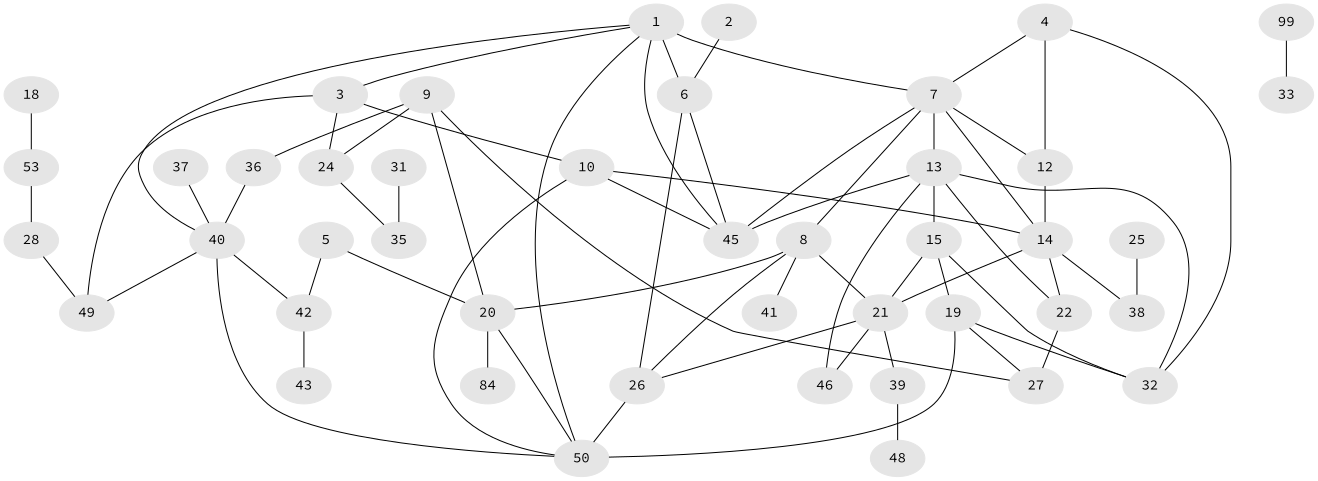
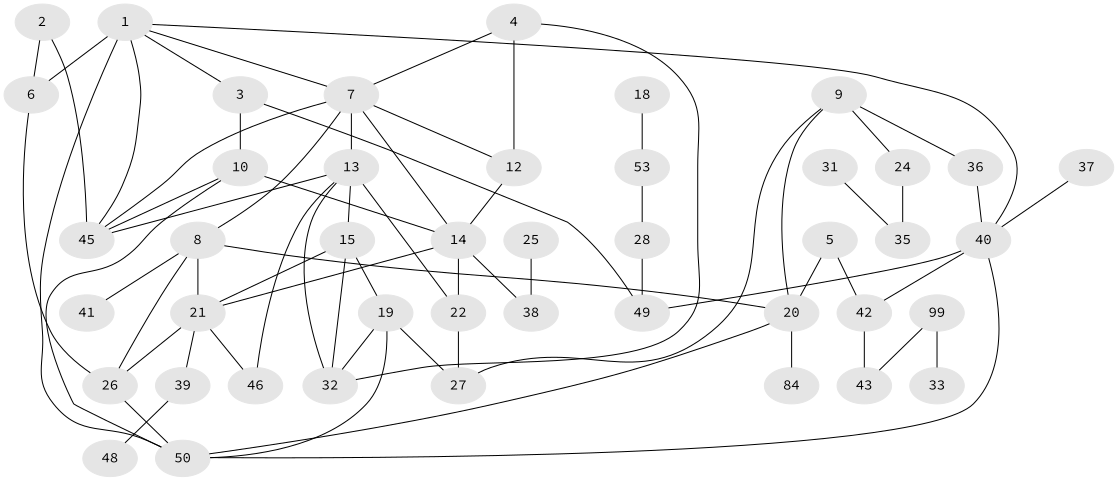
(335, 124) -> none
(708, 168) -> (77, 119)
none -> (901, 349)
